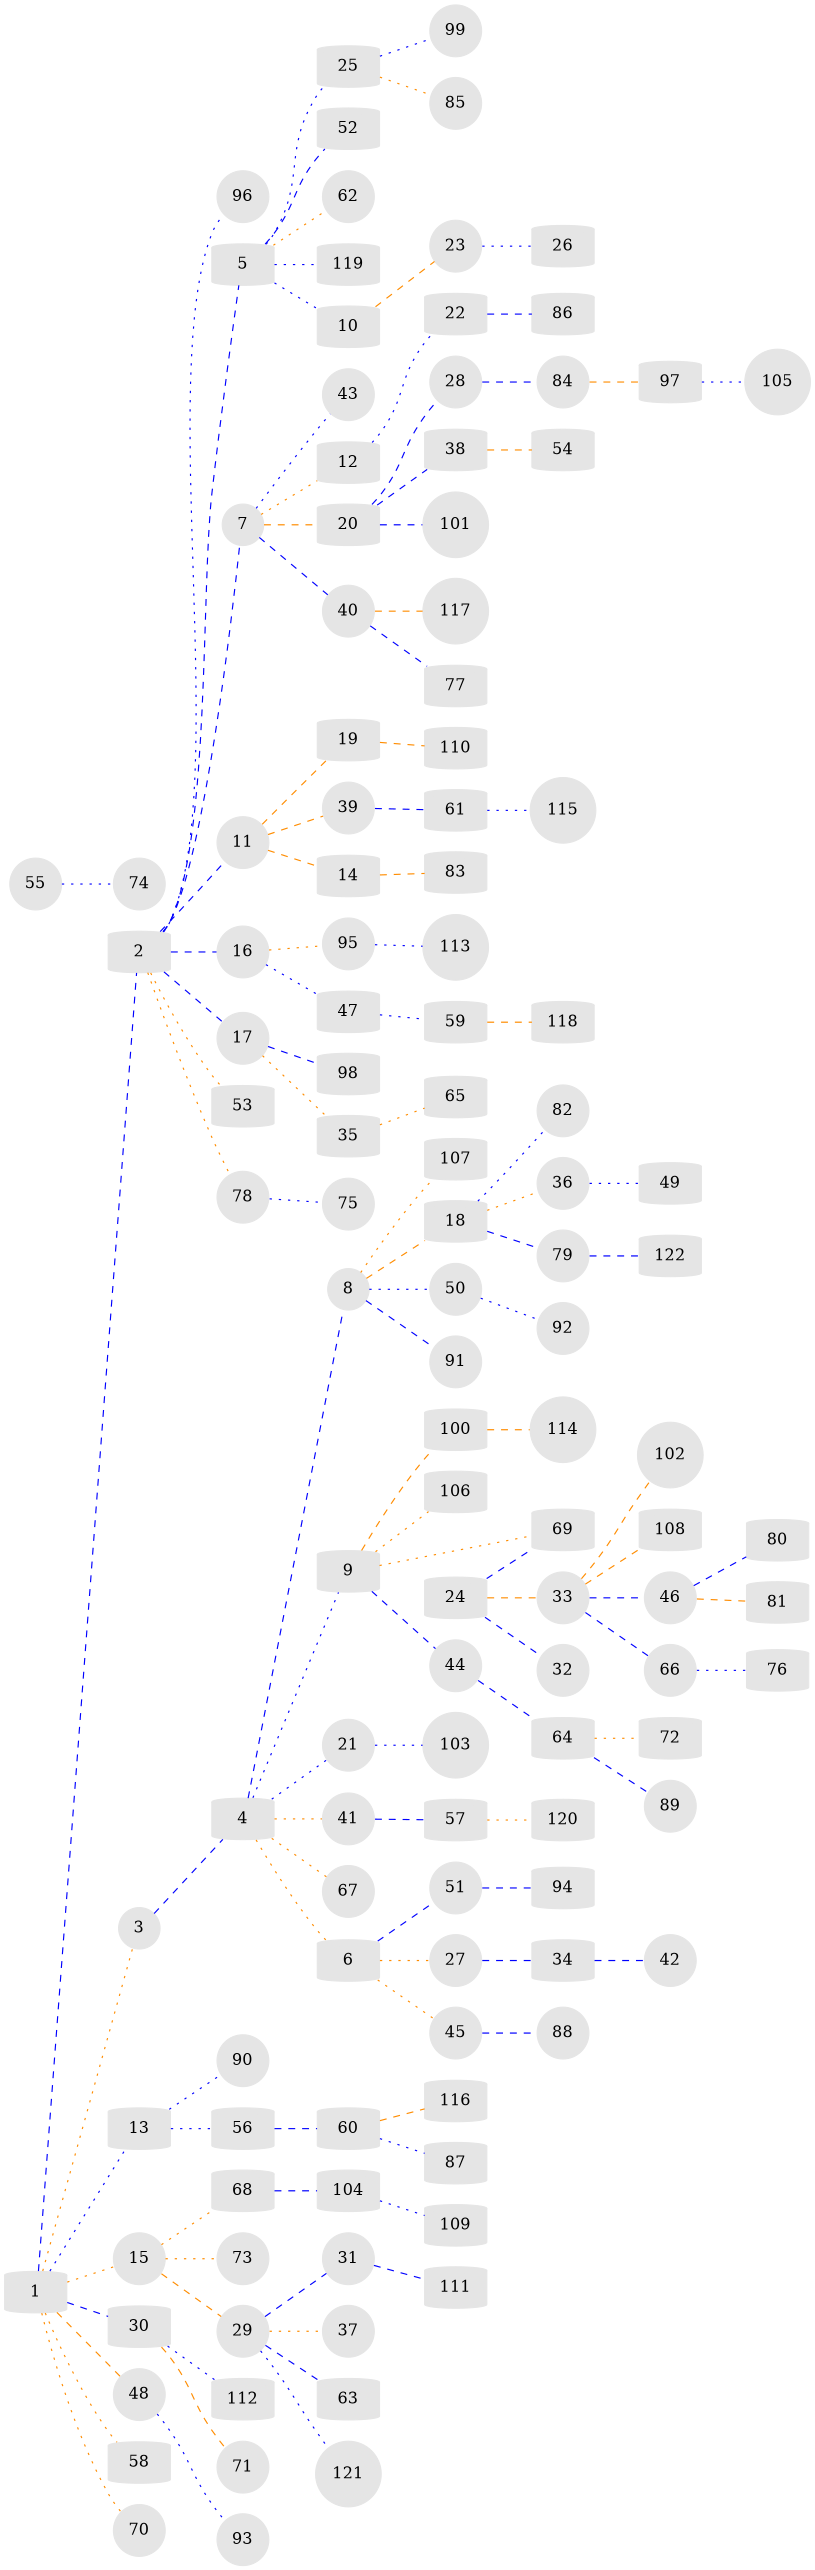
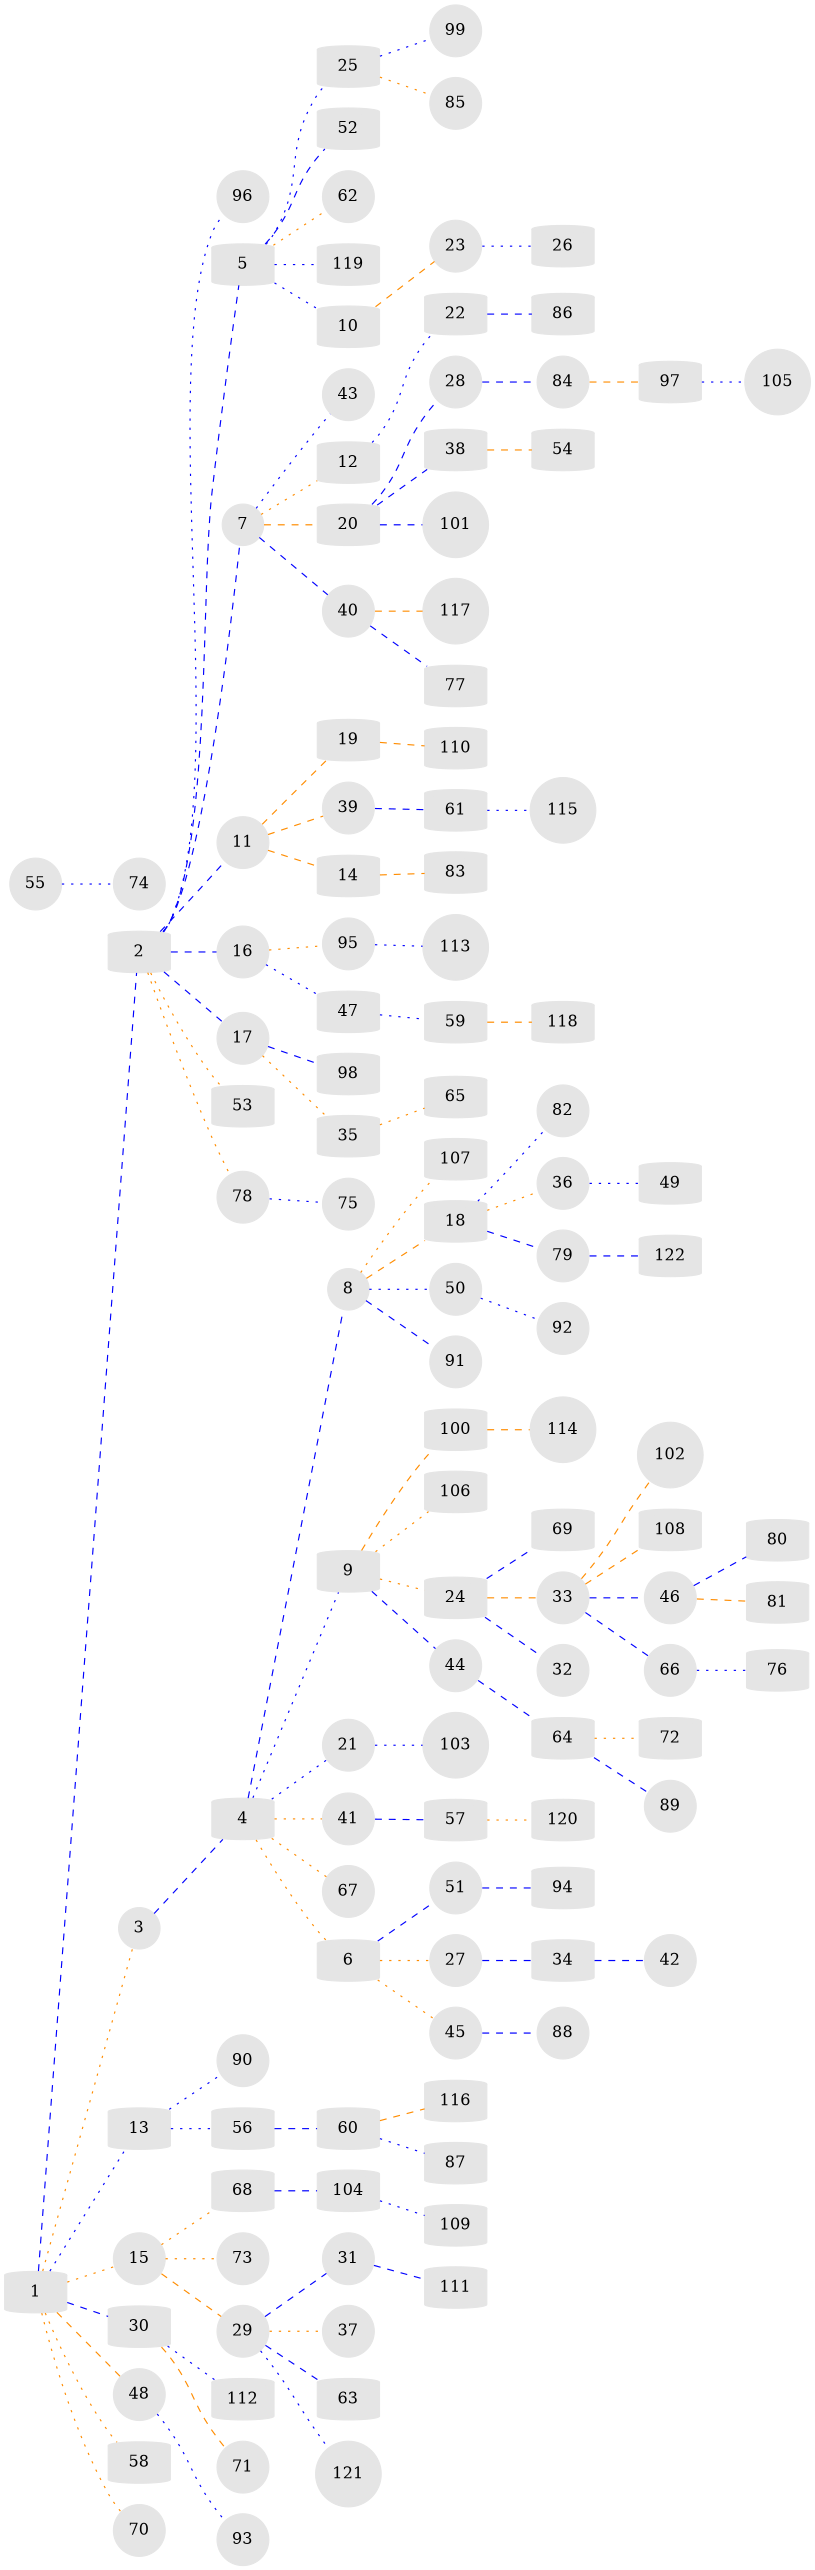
(456, 1551) -> (402, 1585)
